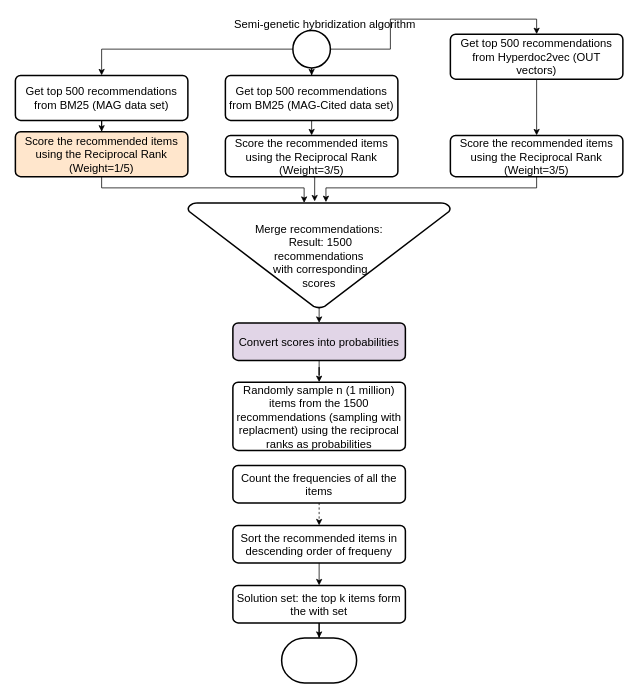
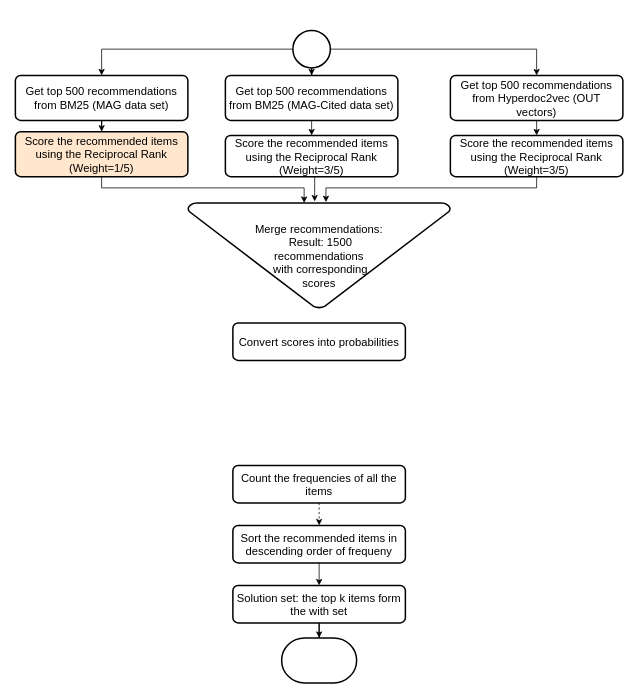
(312, 23) -> none
(537, 57) -> (537, 98)
(319, 316) -> none
(319, 342) -> (319, 342)
(319, 371) -> none
(319, 416) -> none
